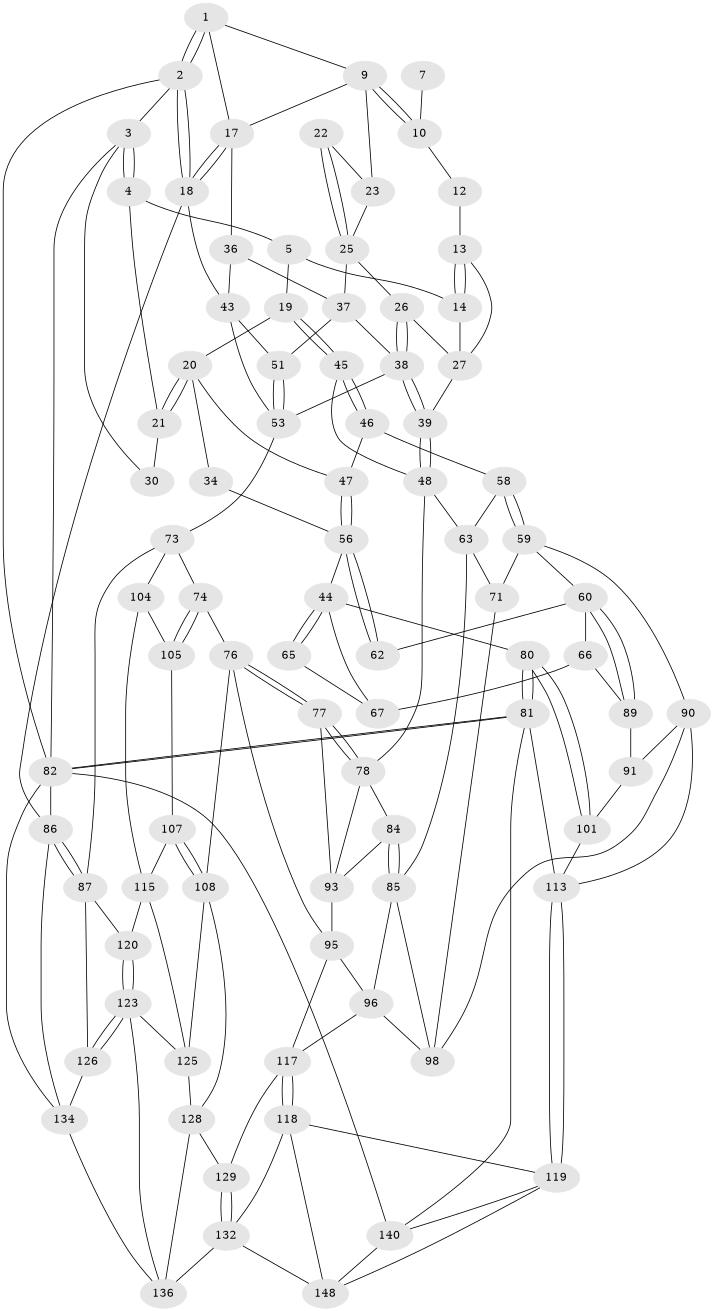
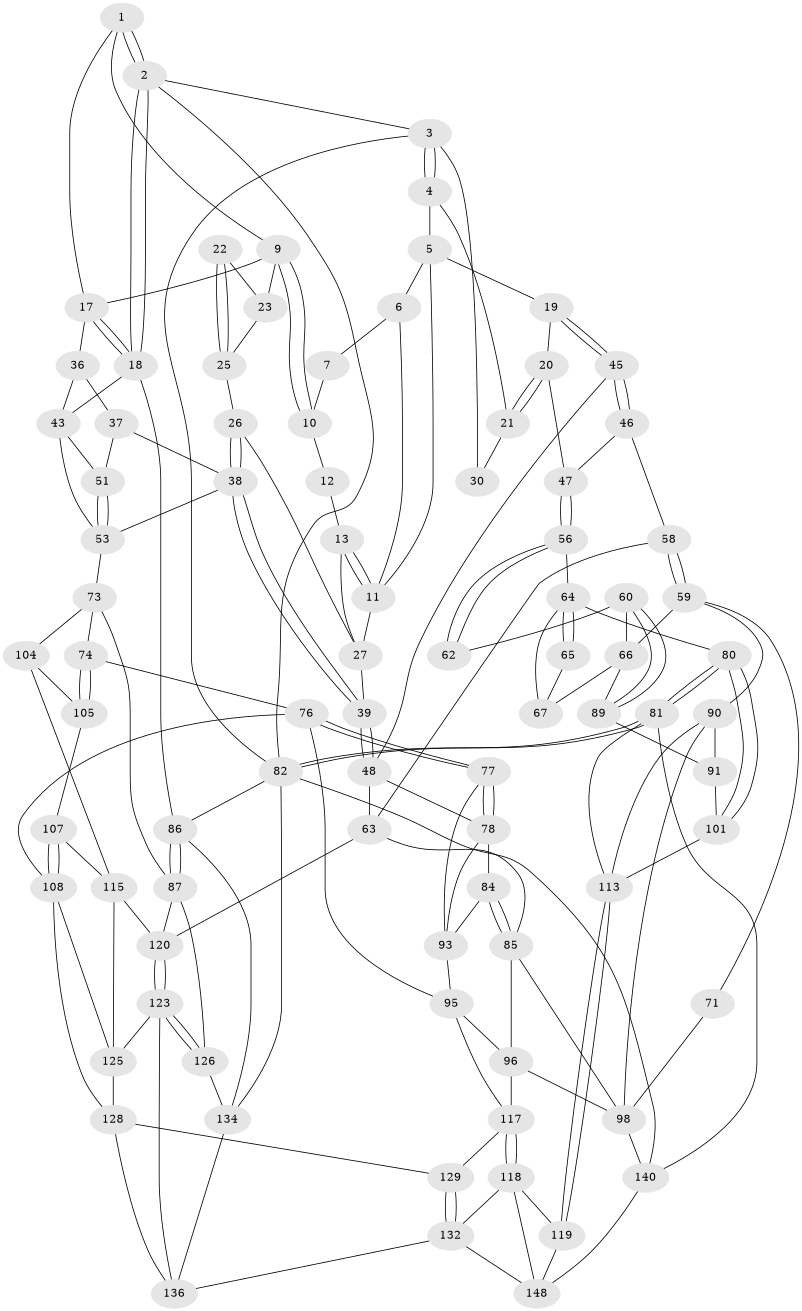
(346, 279) -> none
none -> (399, 308)
(460, 308) -> (373, 598)
(211, 482) -> none
(482, 569) -> (265, 888)
(555, 569) -> (660, 622)
(326, 598) -> (568, 598)
(474, 1209) -> (635, 1149)
